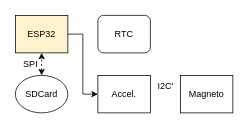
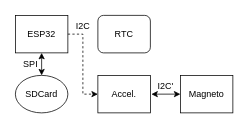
none -> (83, 27)
(42, 34) -> (42, 34)
(83, 61) -> (83, 61)
(42, 63) -> (42, 63)
none -> (174, 94)
